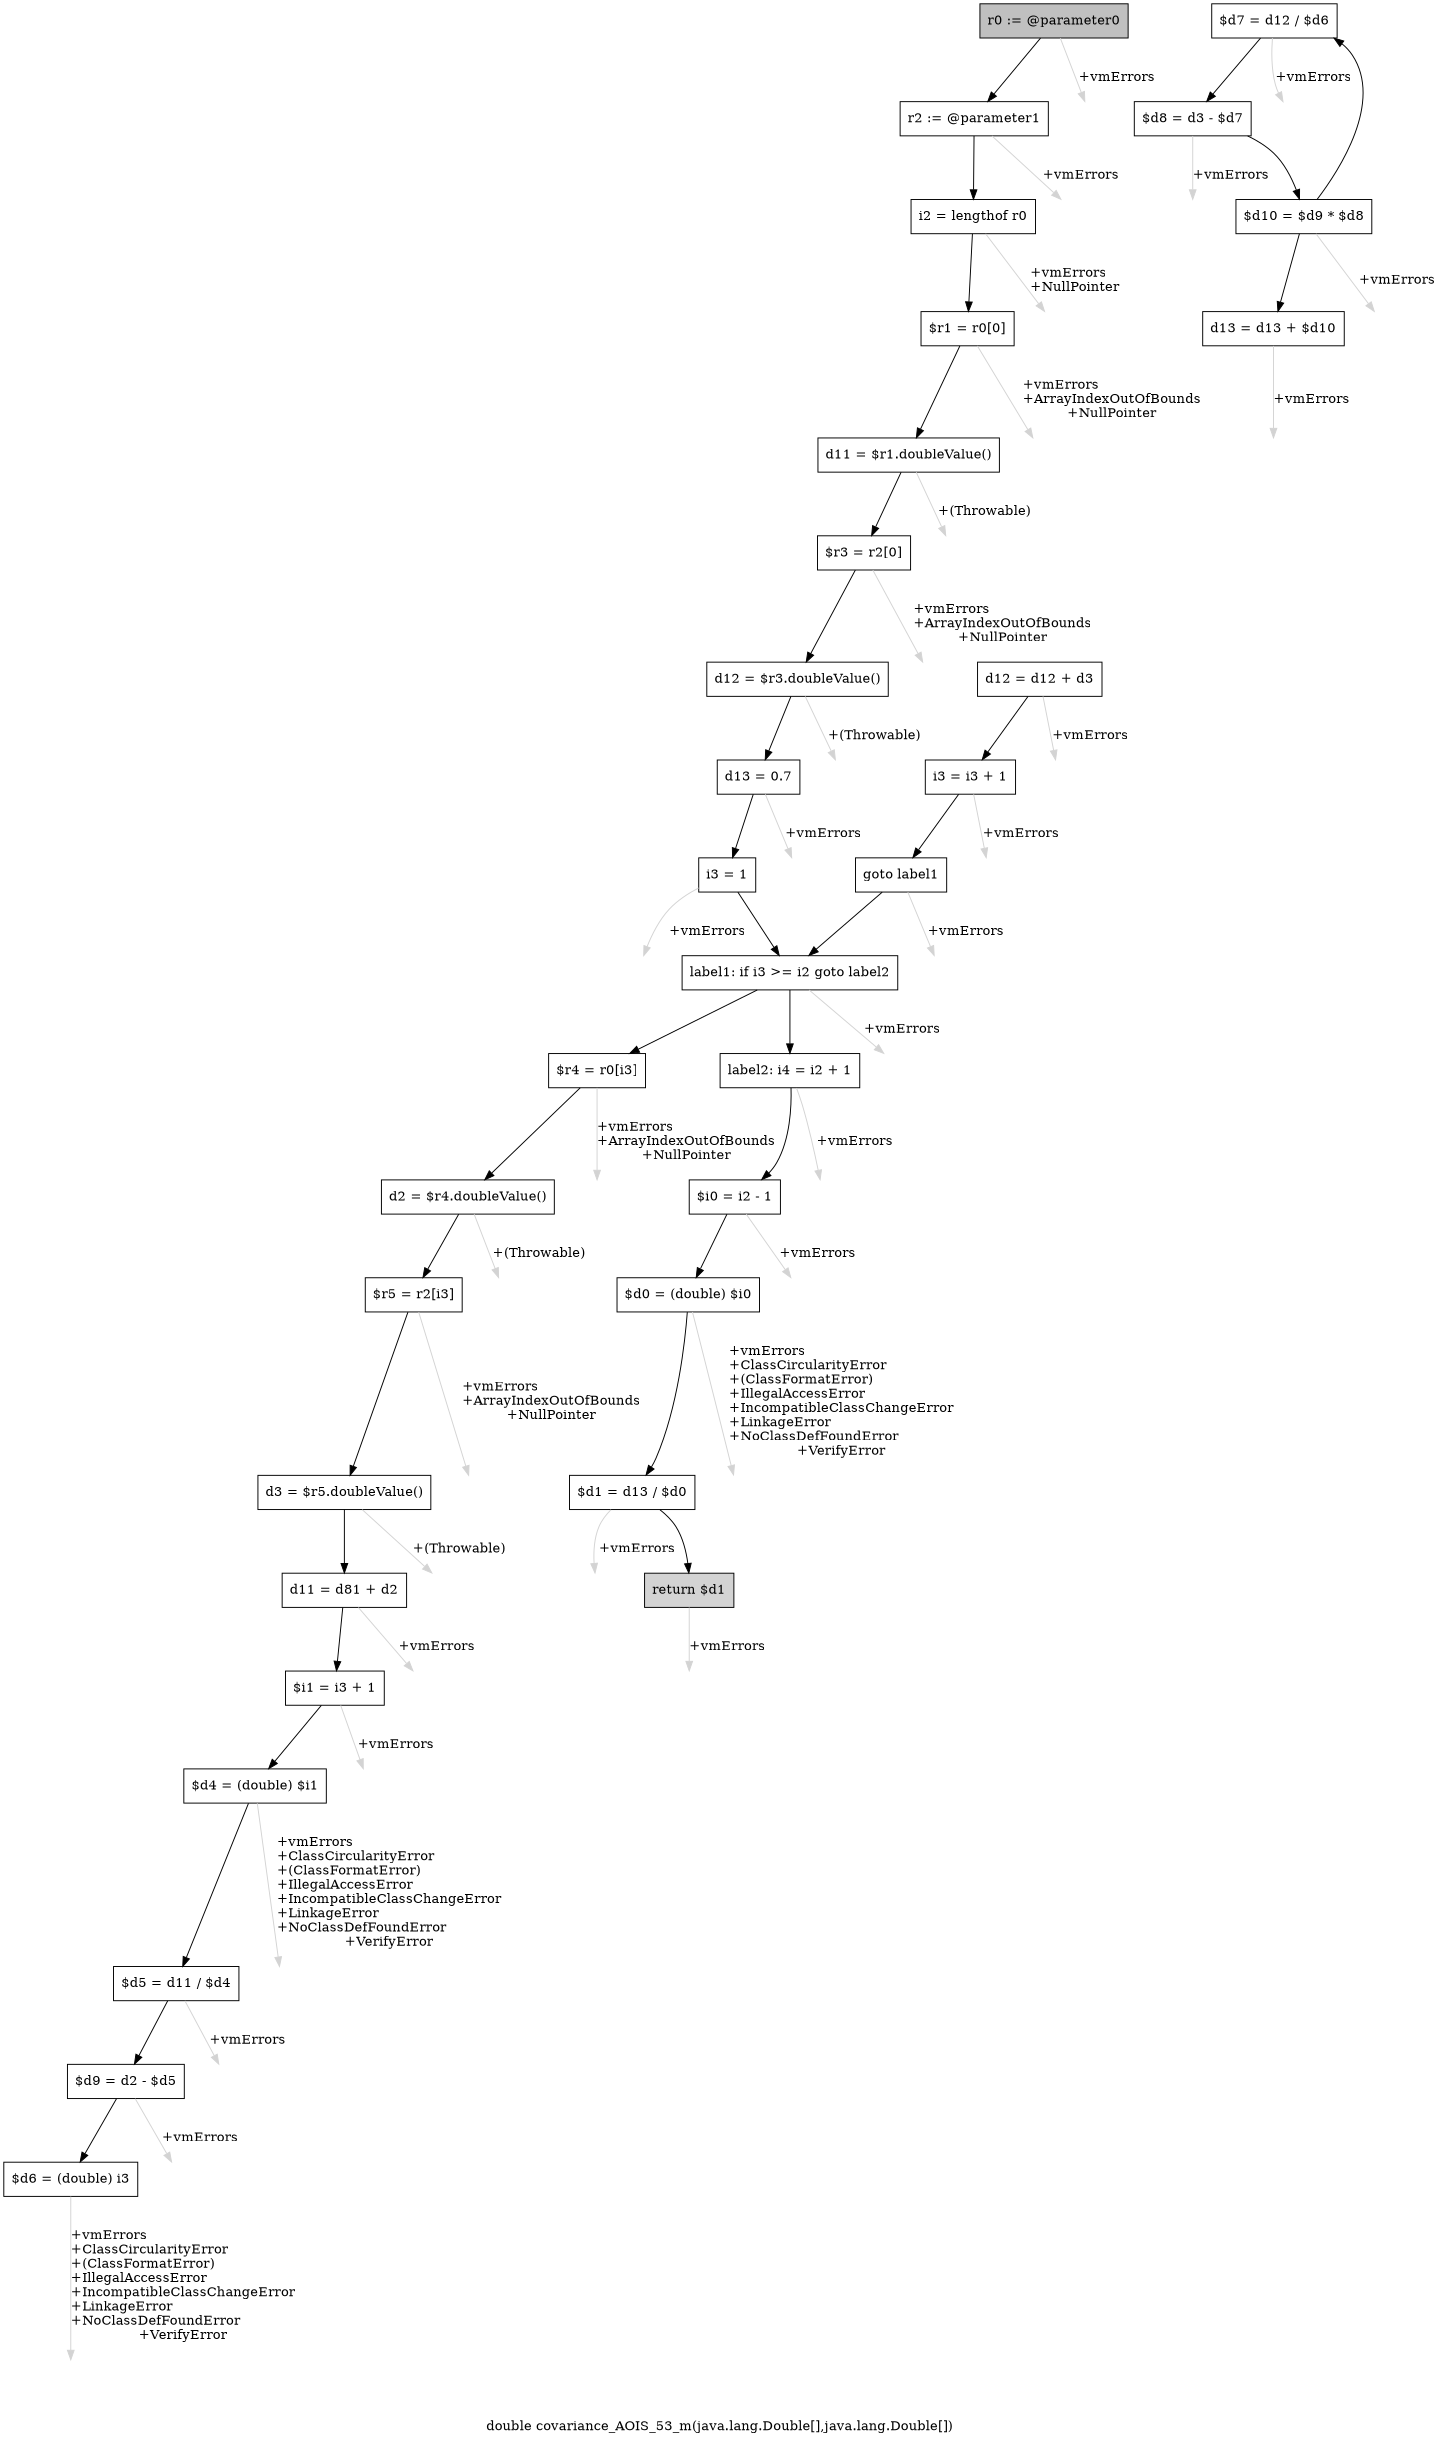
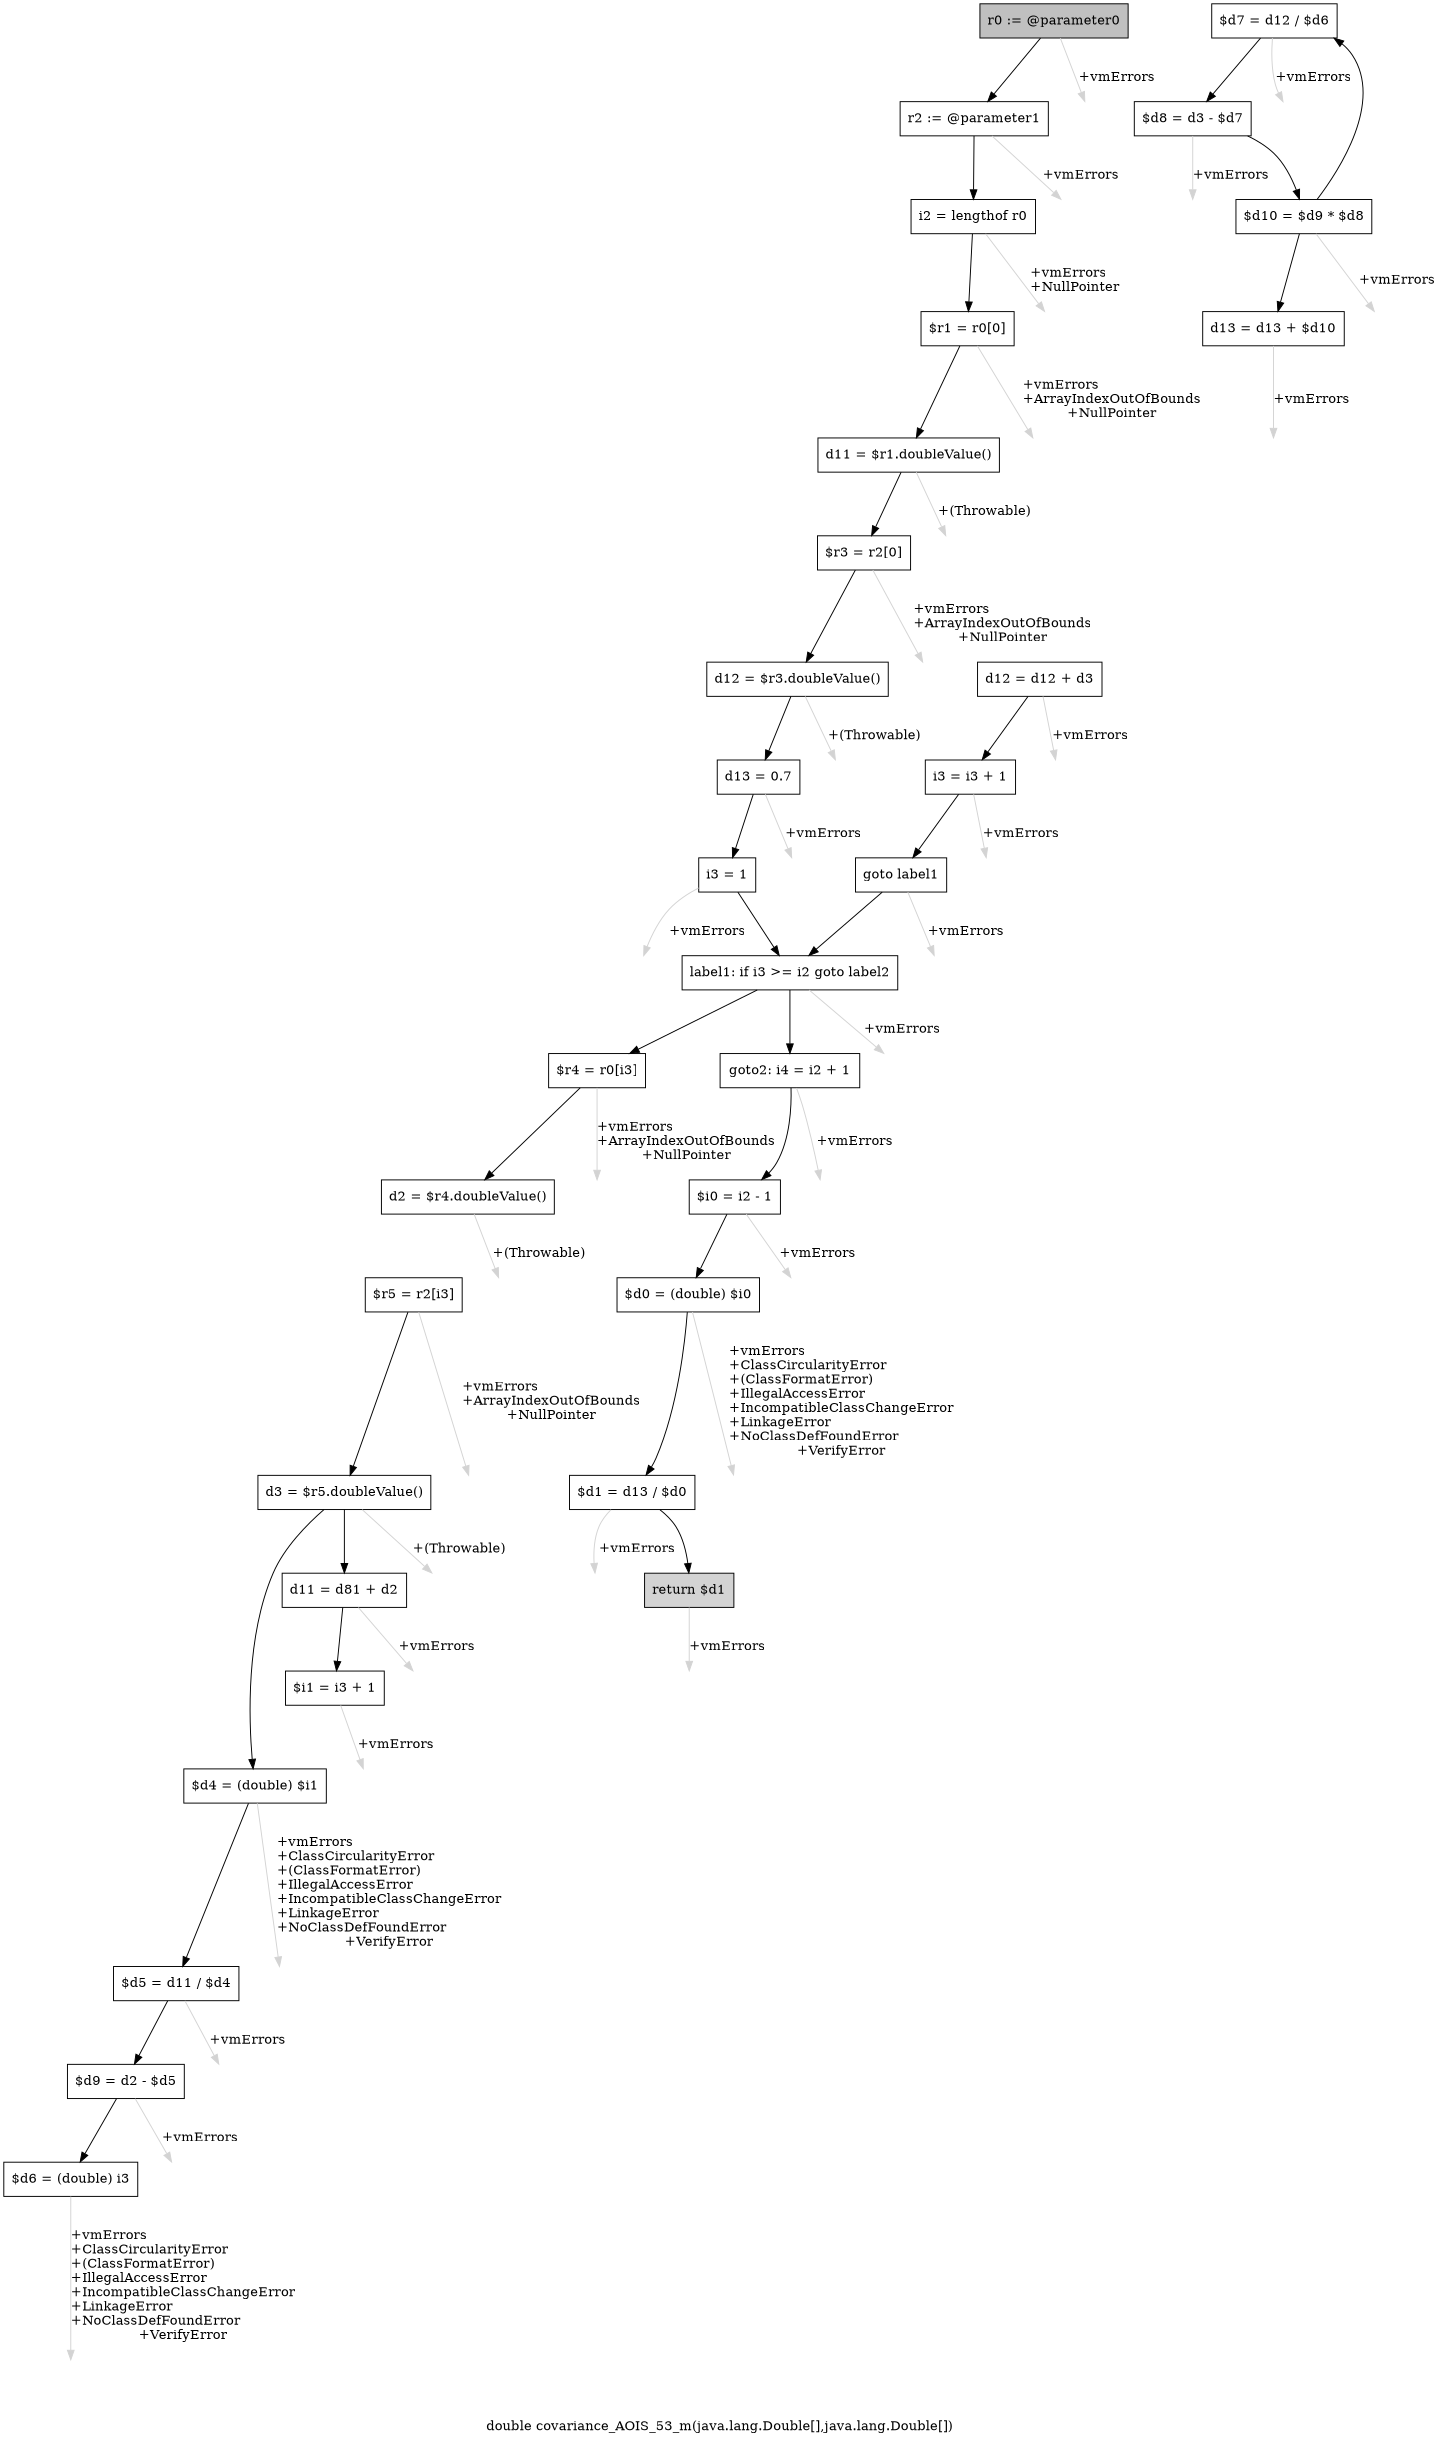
(790, 1071) -> (790, 1071)
(443, 1242) -> none
(298, 1733) -> (258, 1624)
